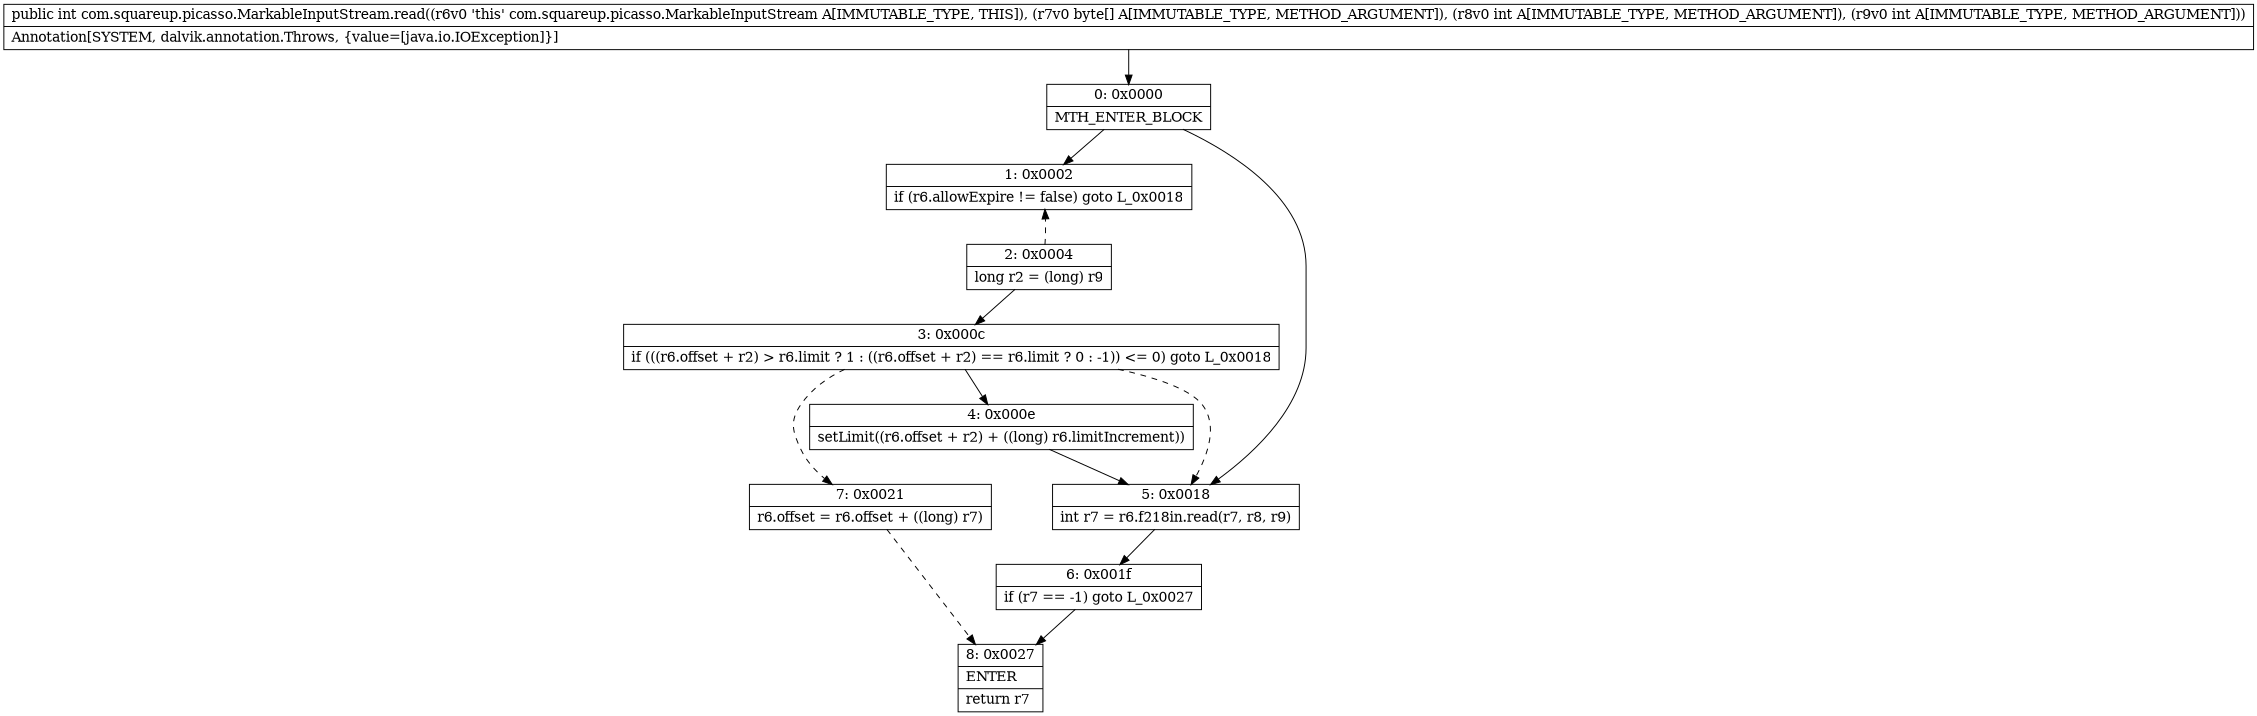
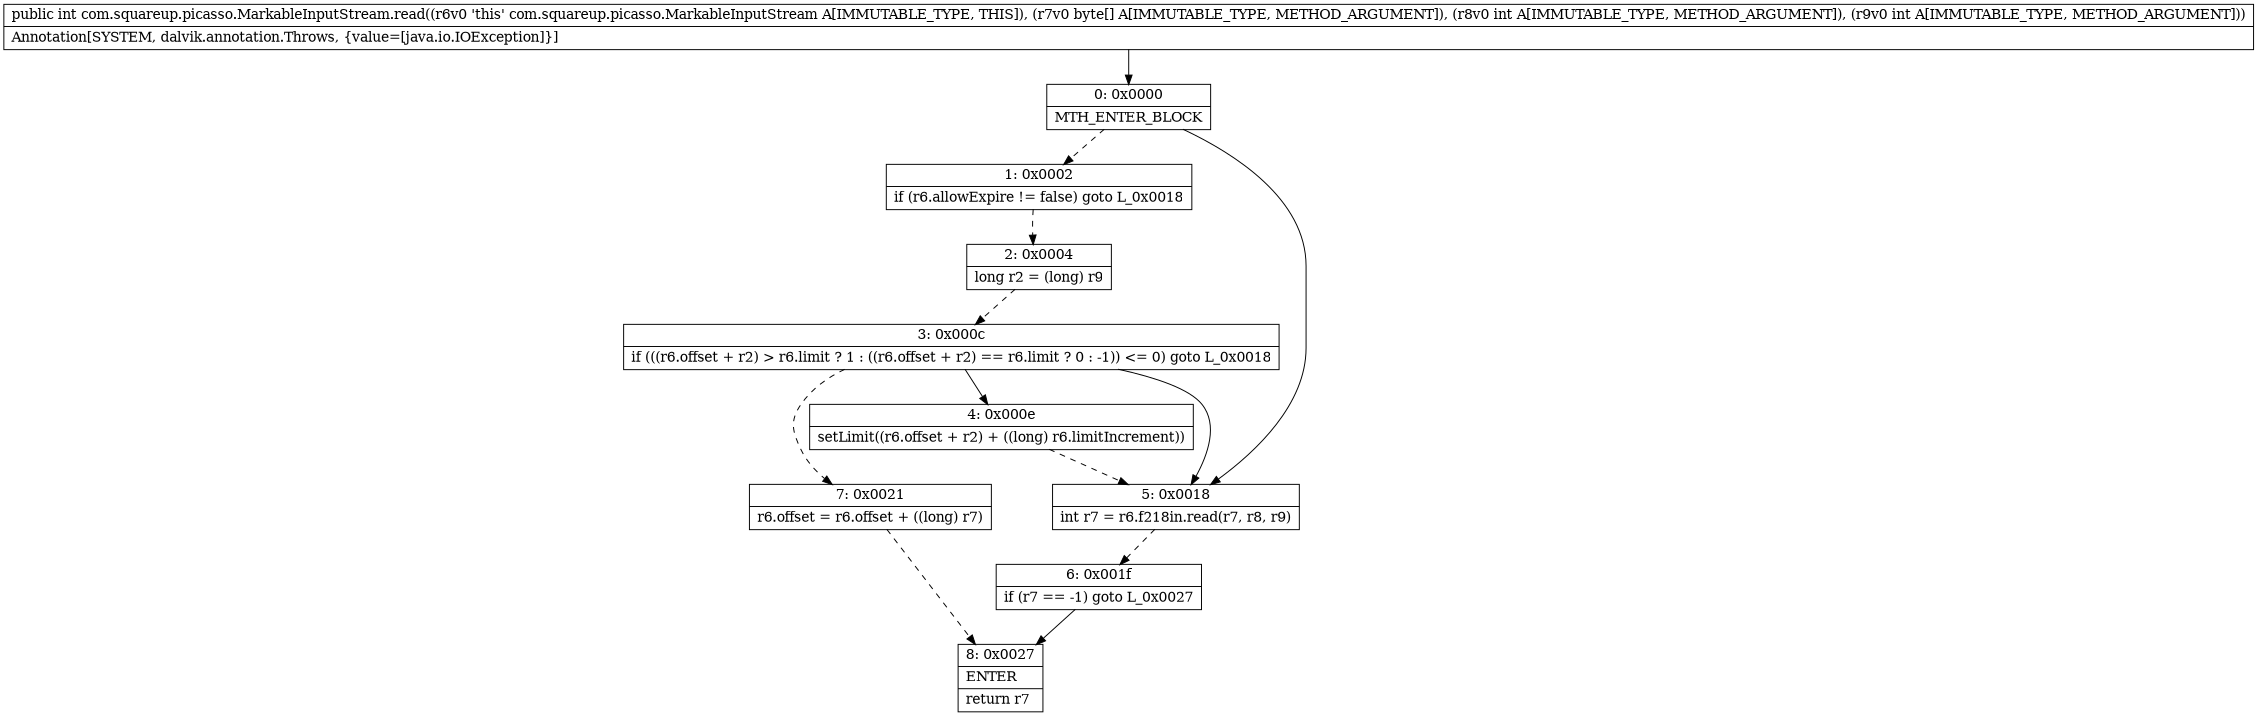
(1088, 144) -> (1088, 144)
(1046, 232) -> (1033, 222)
(999, 304) -> (999, 304)
(1196, 399) -> (1196, 399)
(1084, 465) -> (1084, 465)
(1141, 544) -> (1141, 544)
